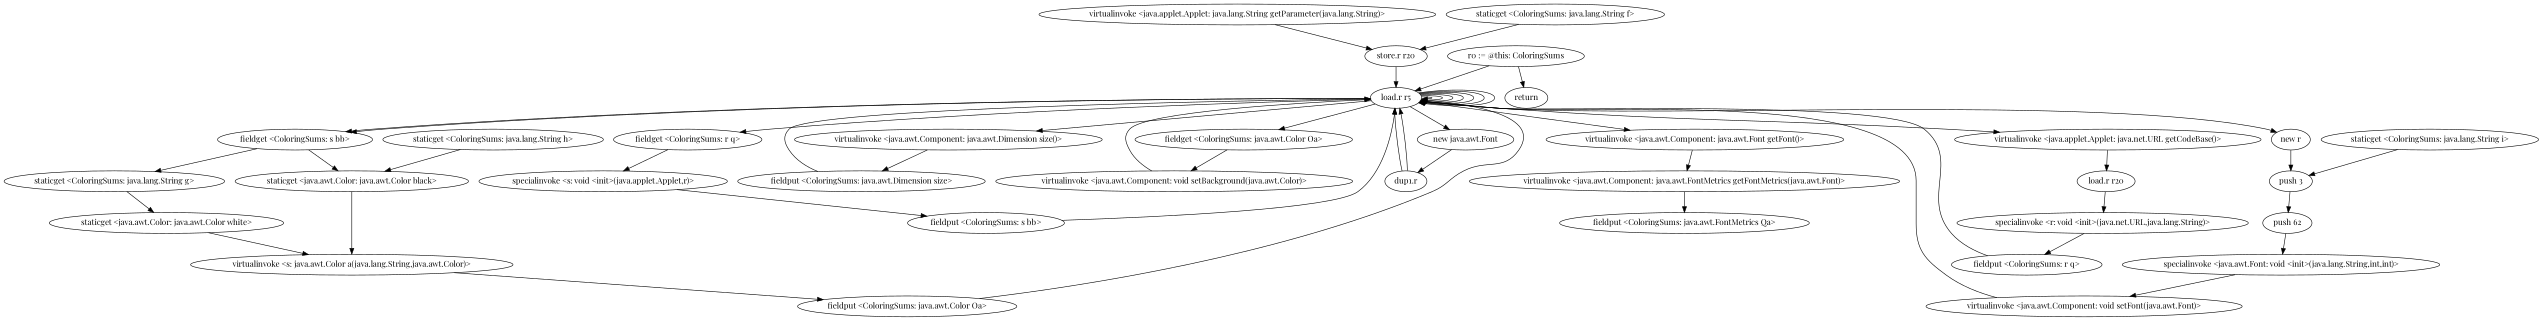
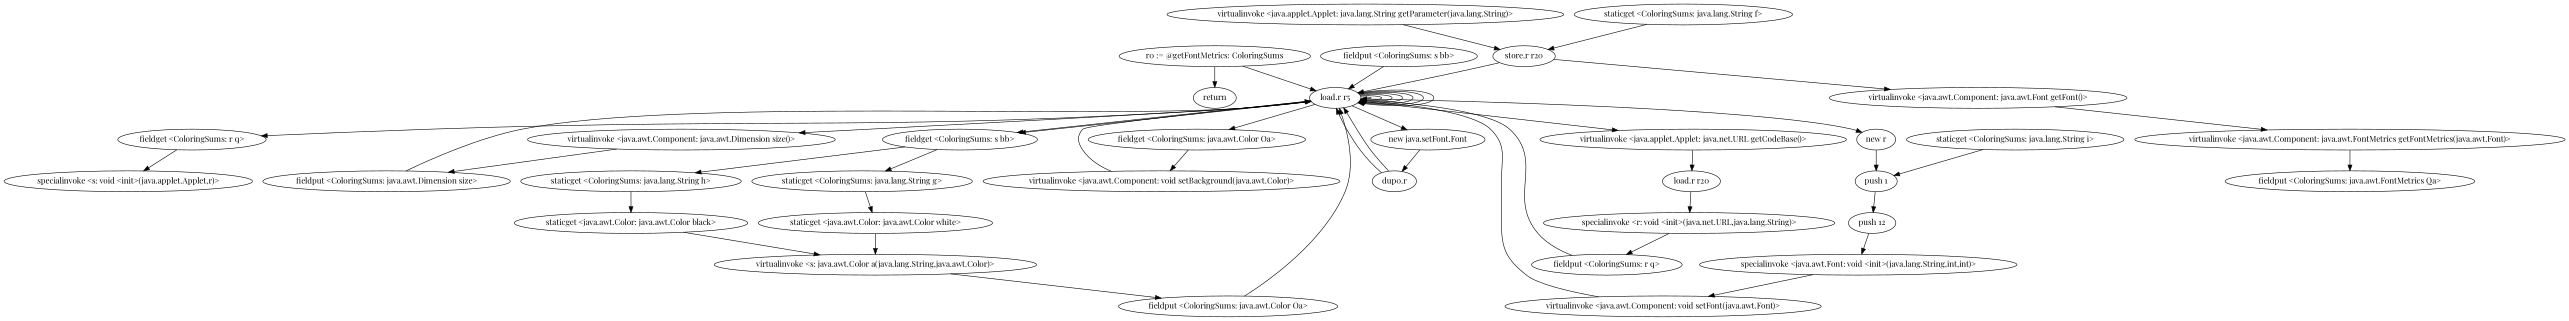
(1516, 56) -> (1215, 56)
(1522, 116) -> (1719, 74)
(1466, 140) -> (1428, 140)
(321, 159) -> (803, 160)
(1406, 181) -> (1394, 181)
(2291, 181) -> (1876, 181)
(799, 203) -> none
(2287, 223) -> (1872, 223)
